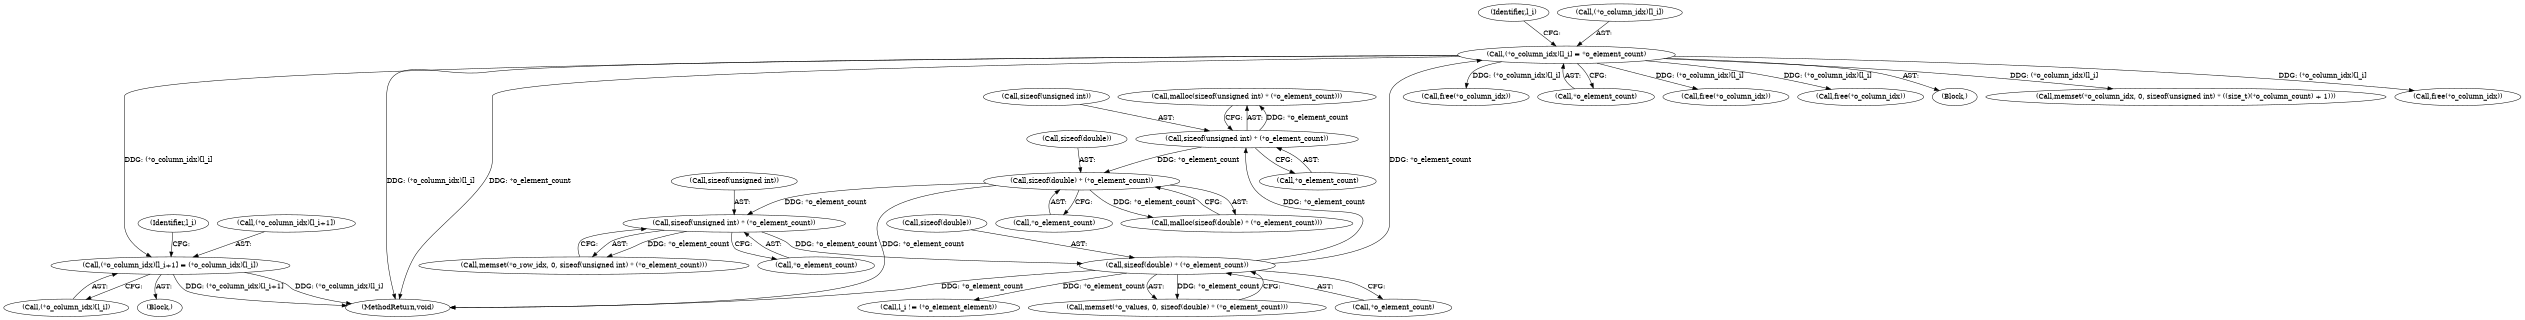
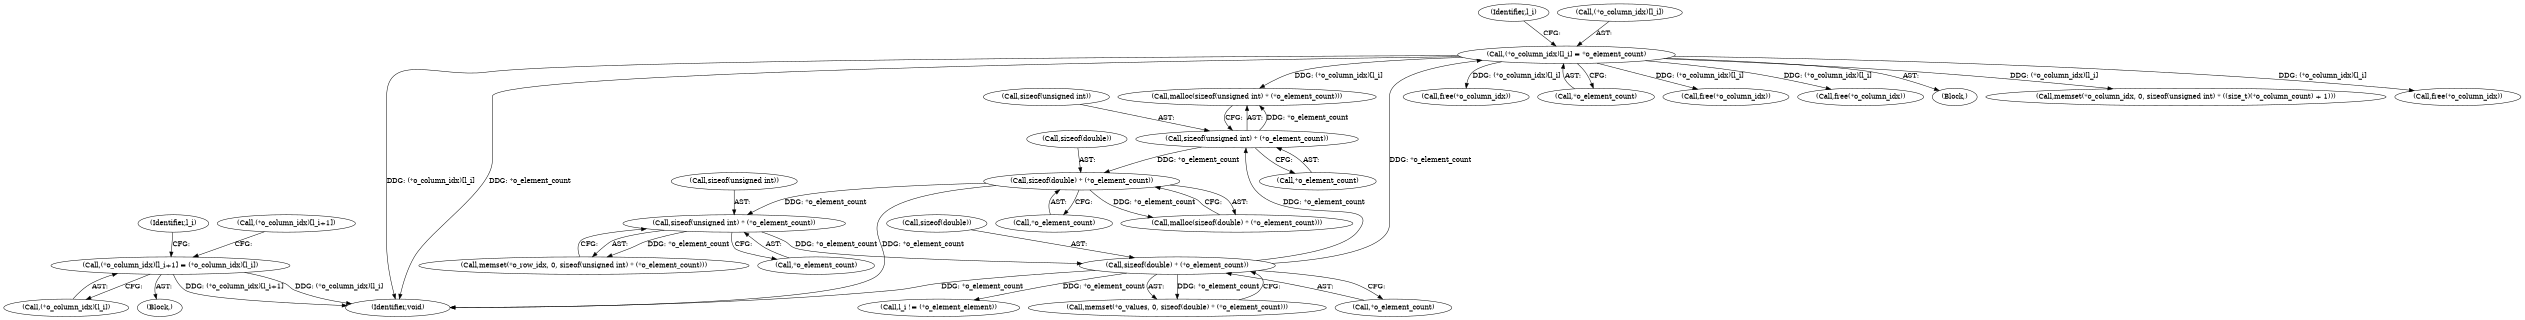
(481, 69) -> (1362, 63)
(245, 245) -> (245, 245)
(398, 308) -> (398, 308)
